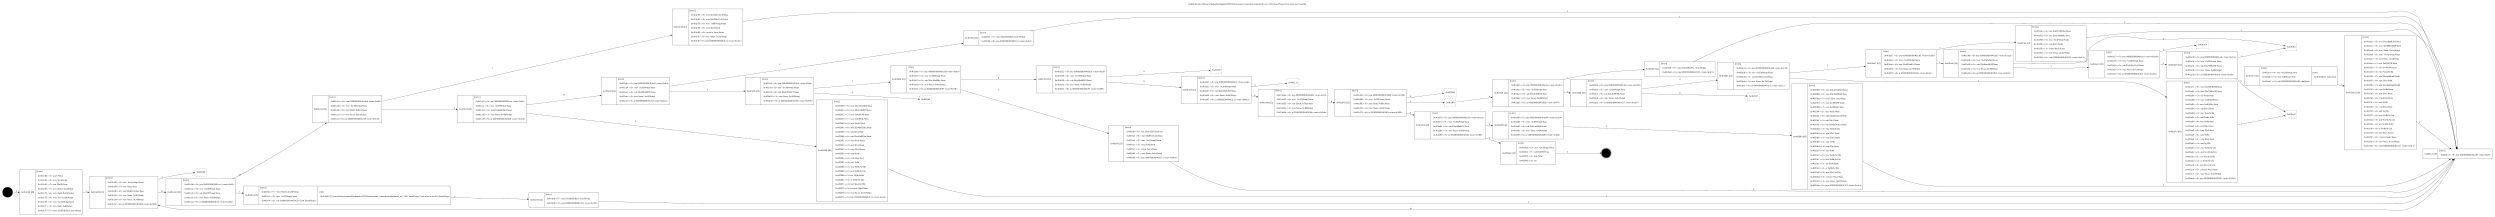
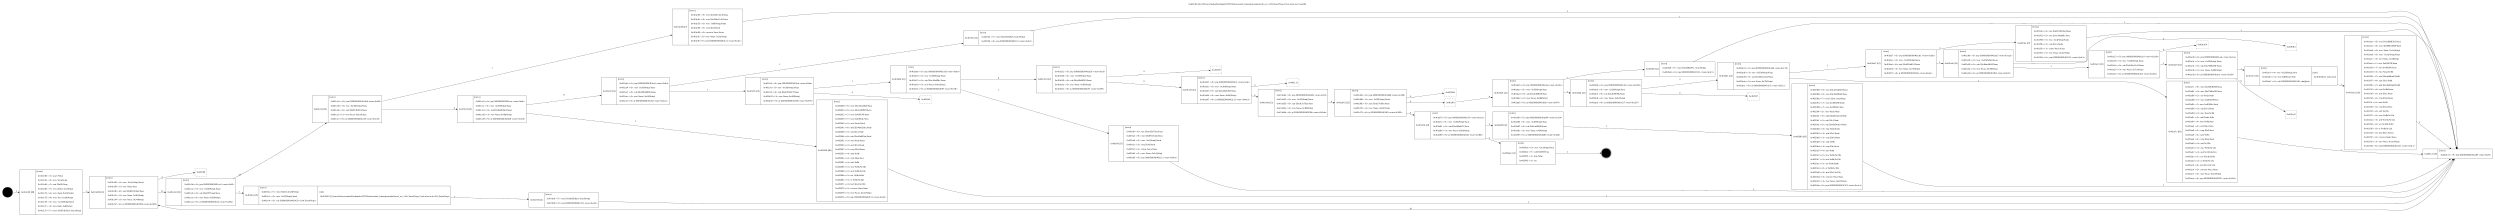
(2261, 53) -> (2240, 70)
(2261, 120) -> (2329, 150)
